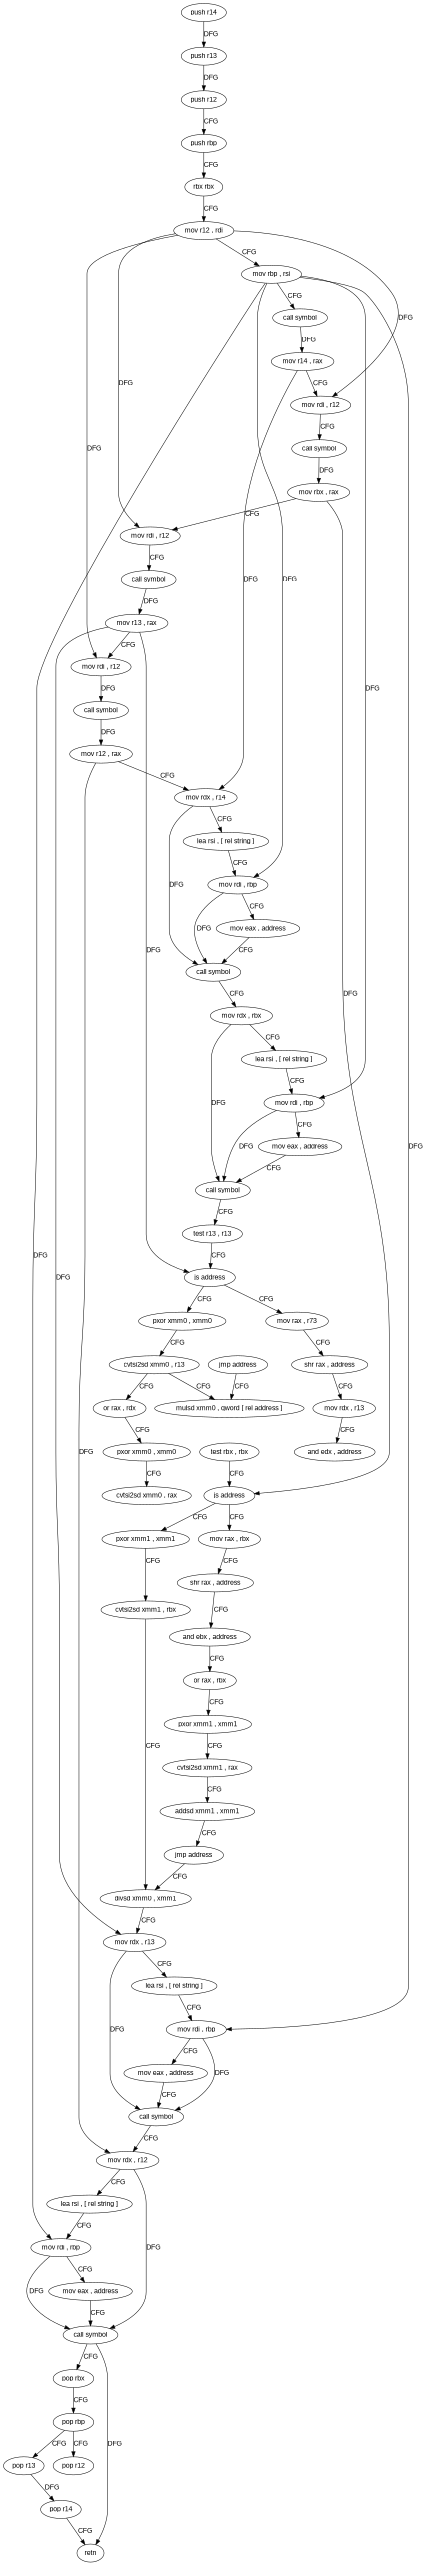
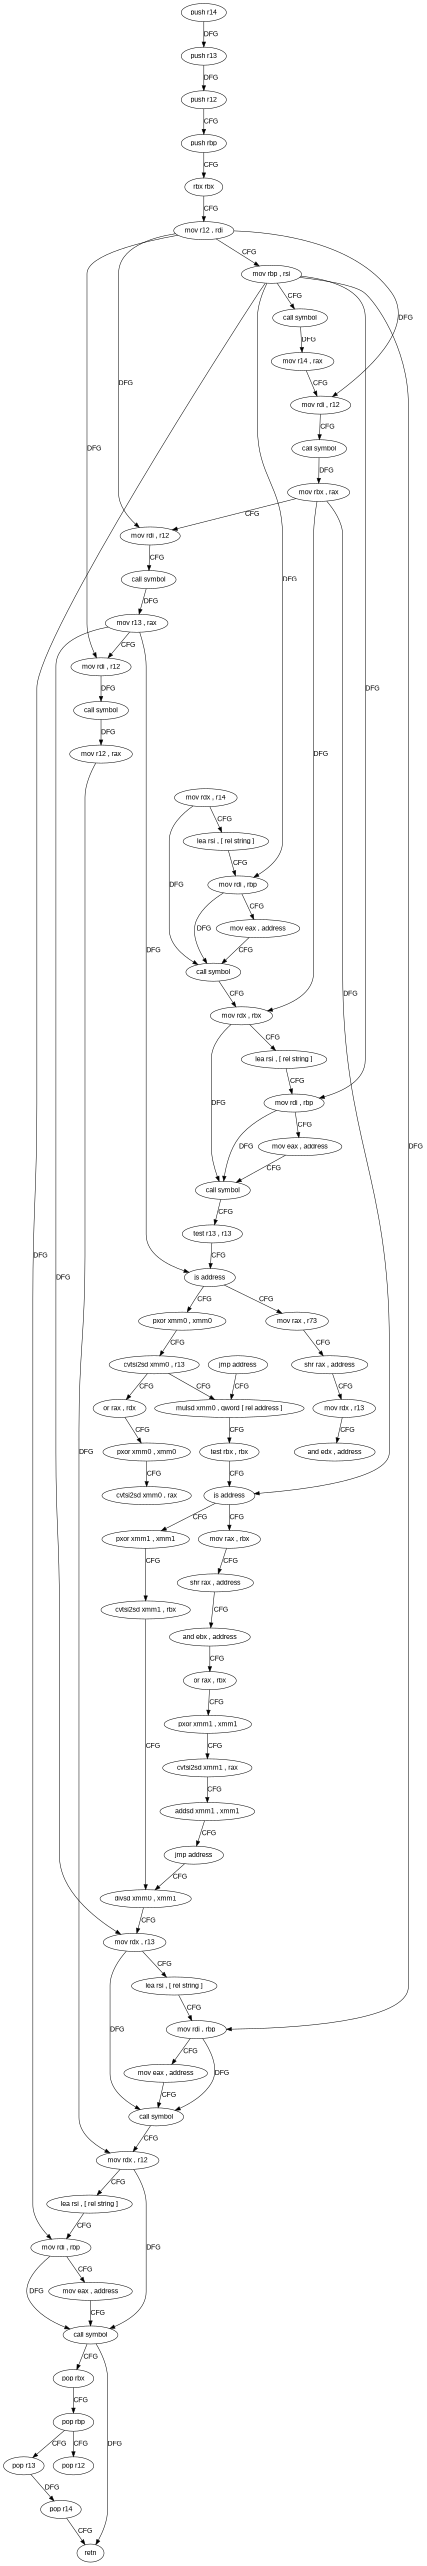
(243, 577) -> none
none -> (314, 767)
(151, 775) -> none
none -> (229, 1428)
